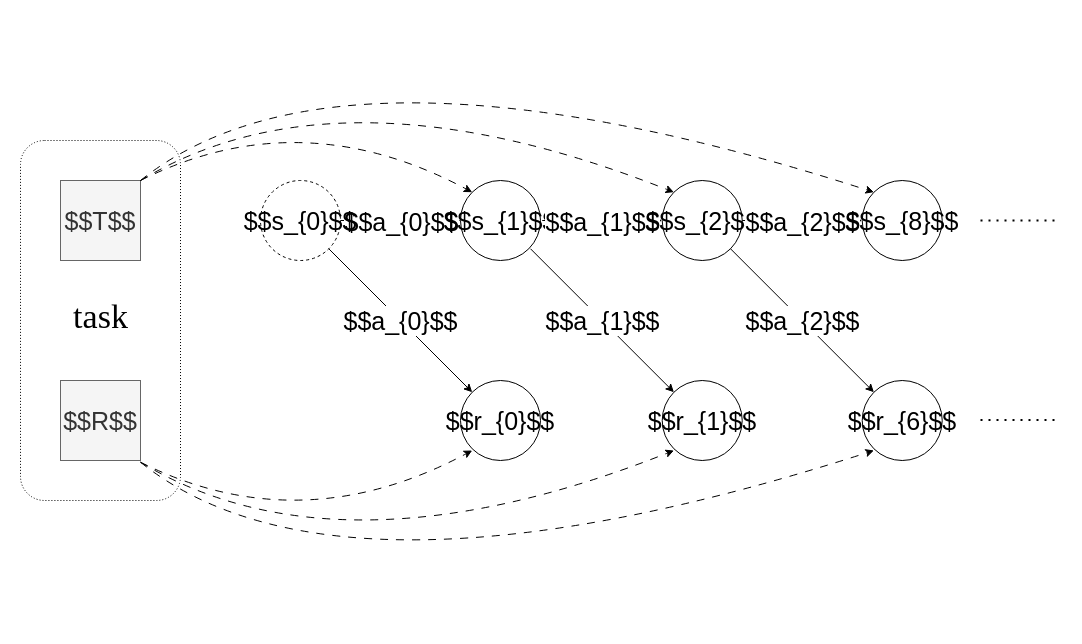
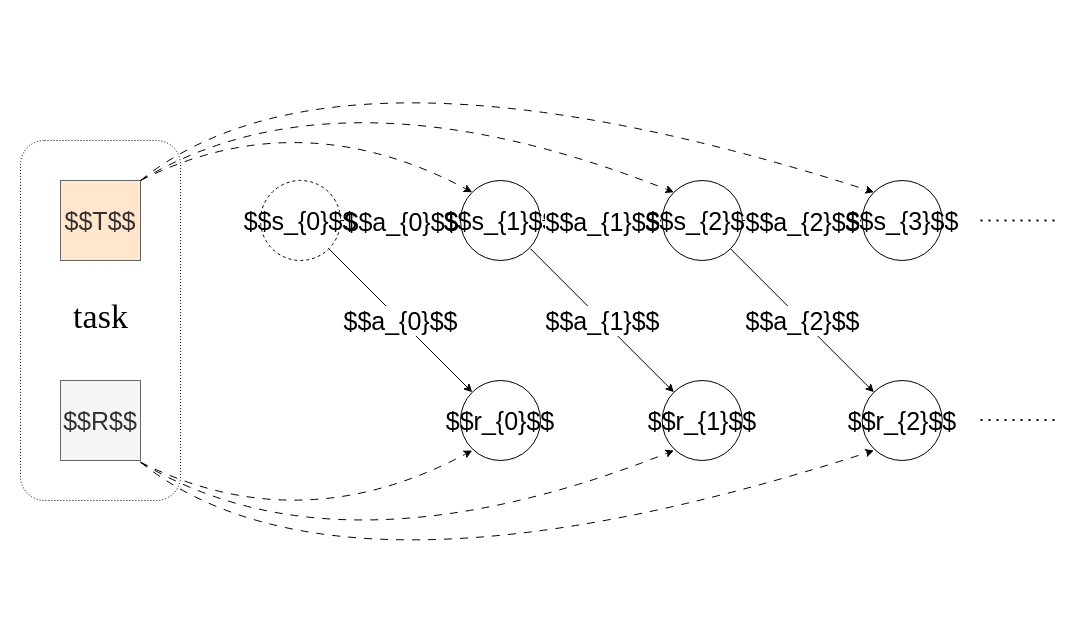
(101, 221) -> (101, 221)
(903, 221) -> (903, 221)
(903, 421) -> (903, 421)
